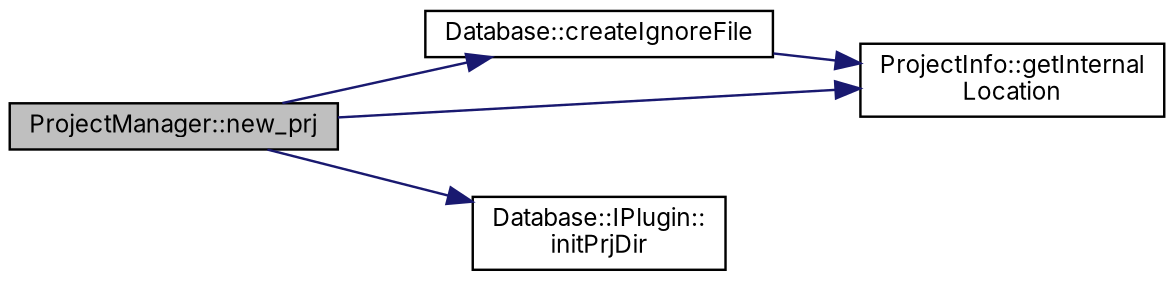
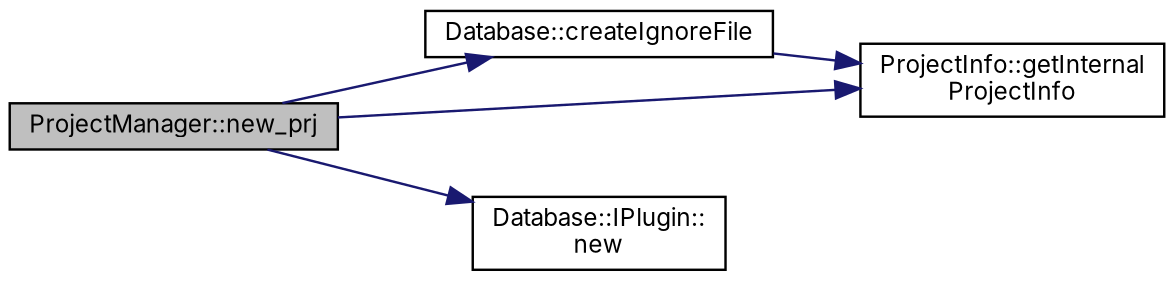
(1012, 80) -> (1012, 80)
(599, 233) -> (599, 233)
